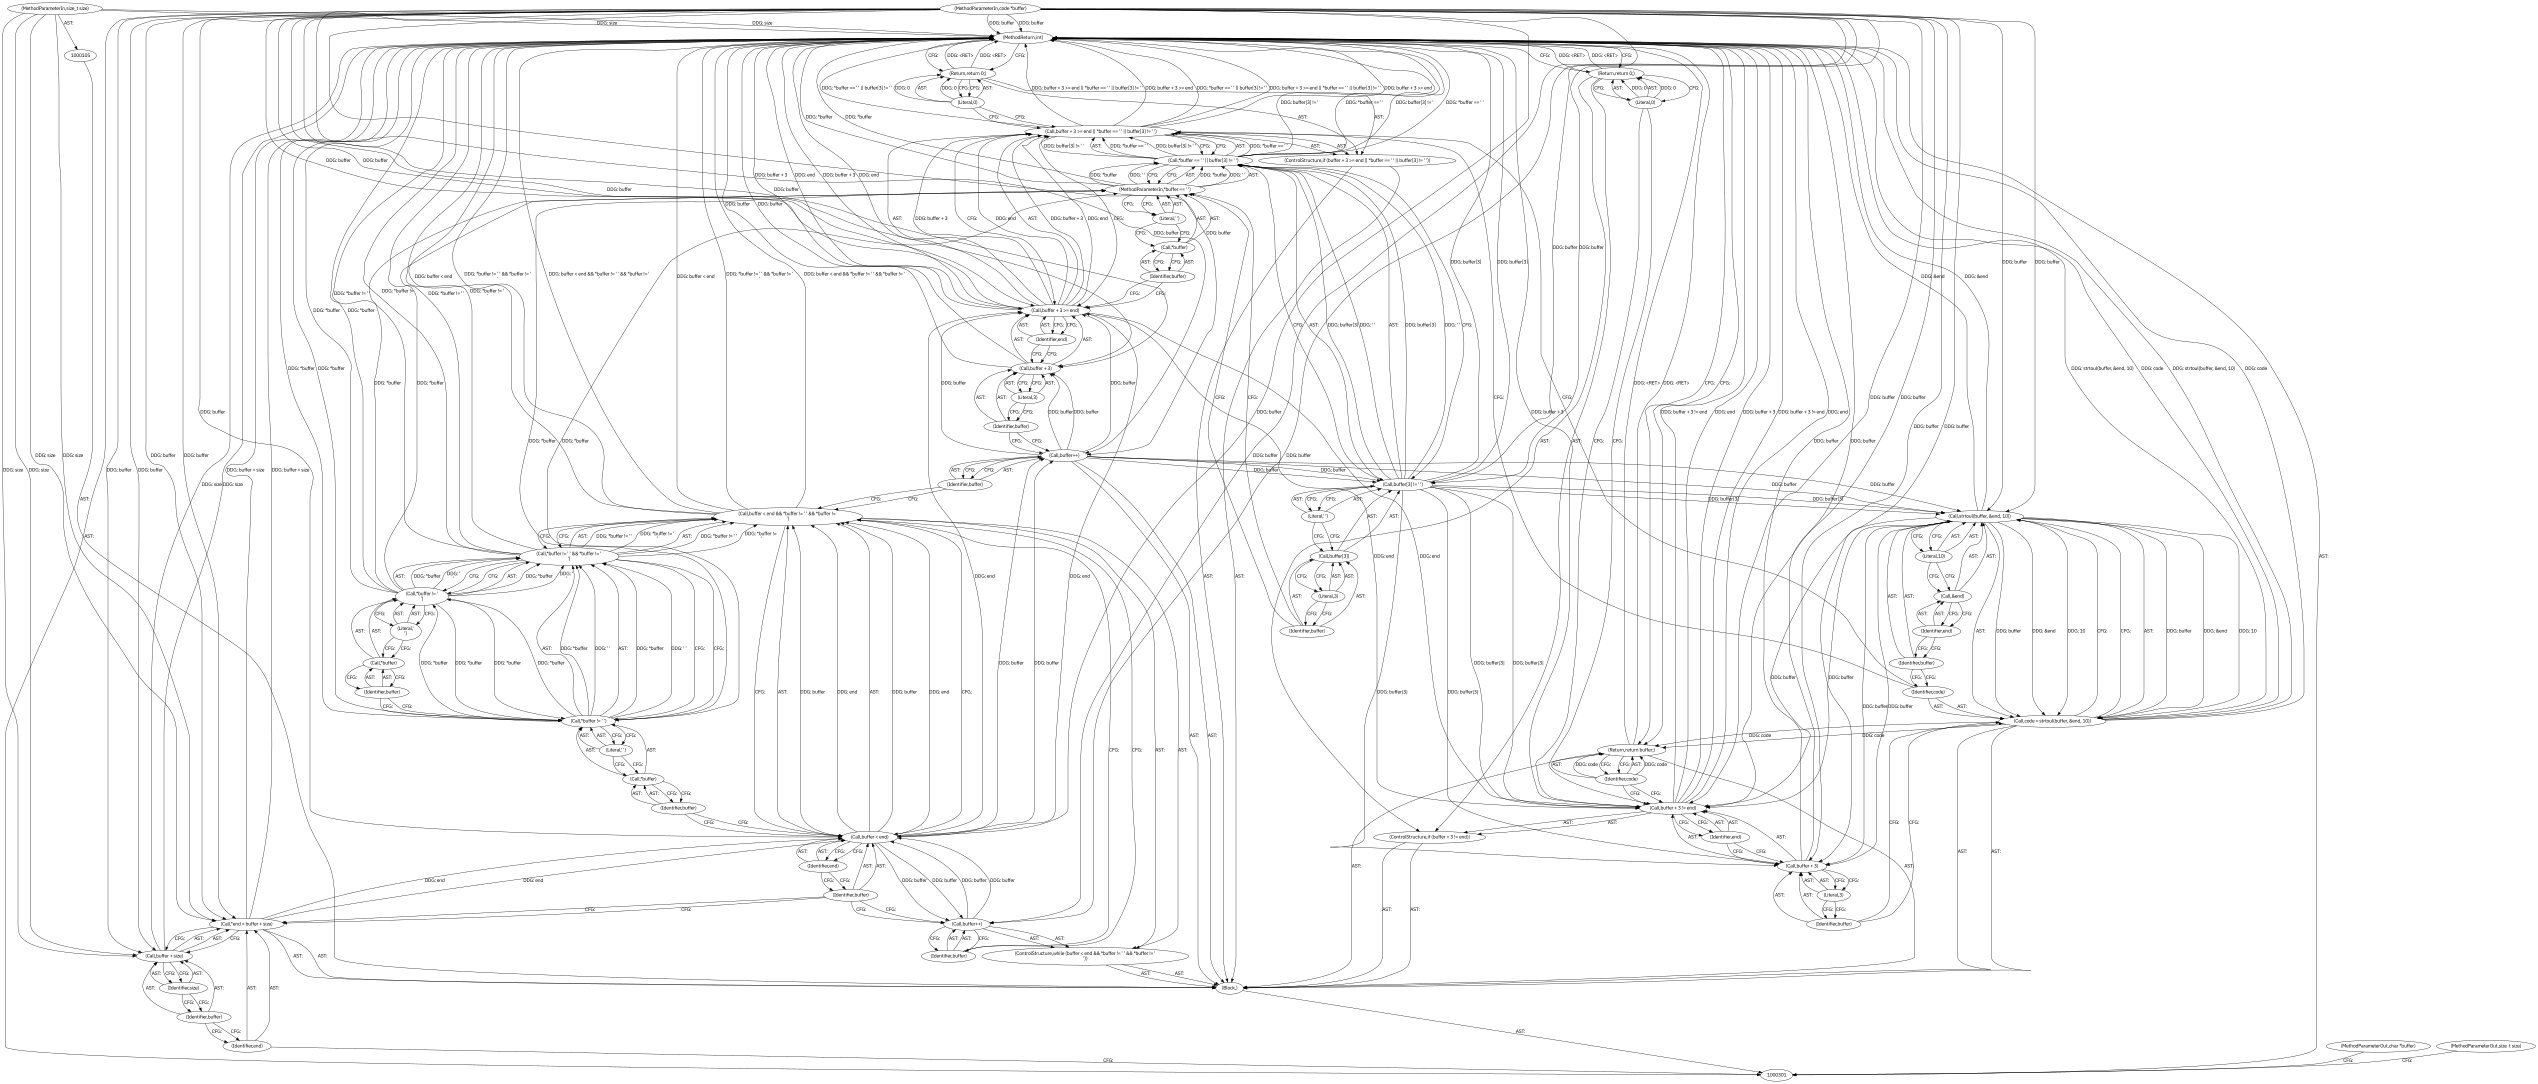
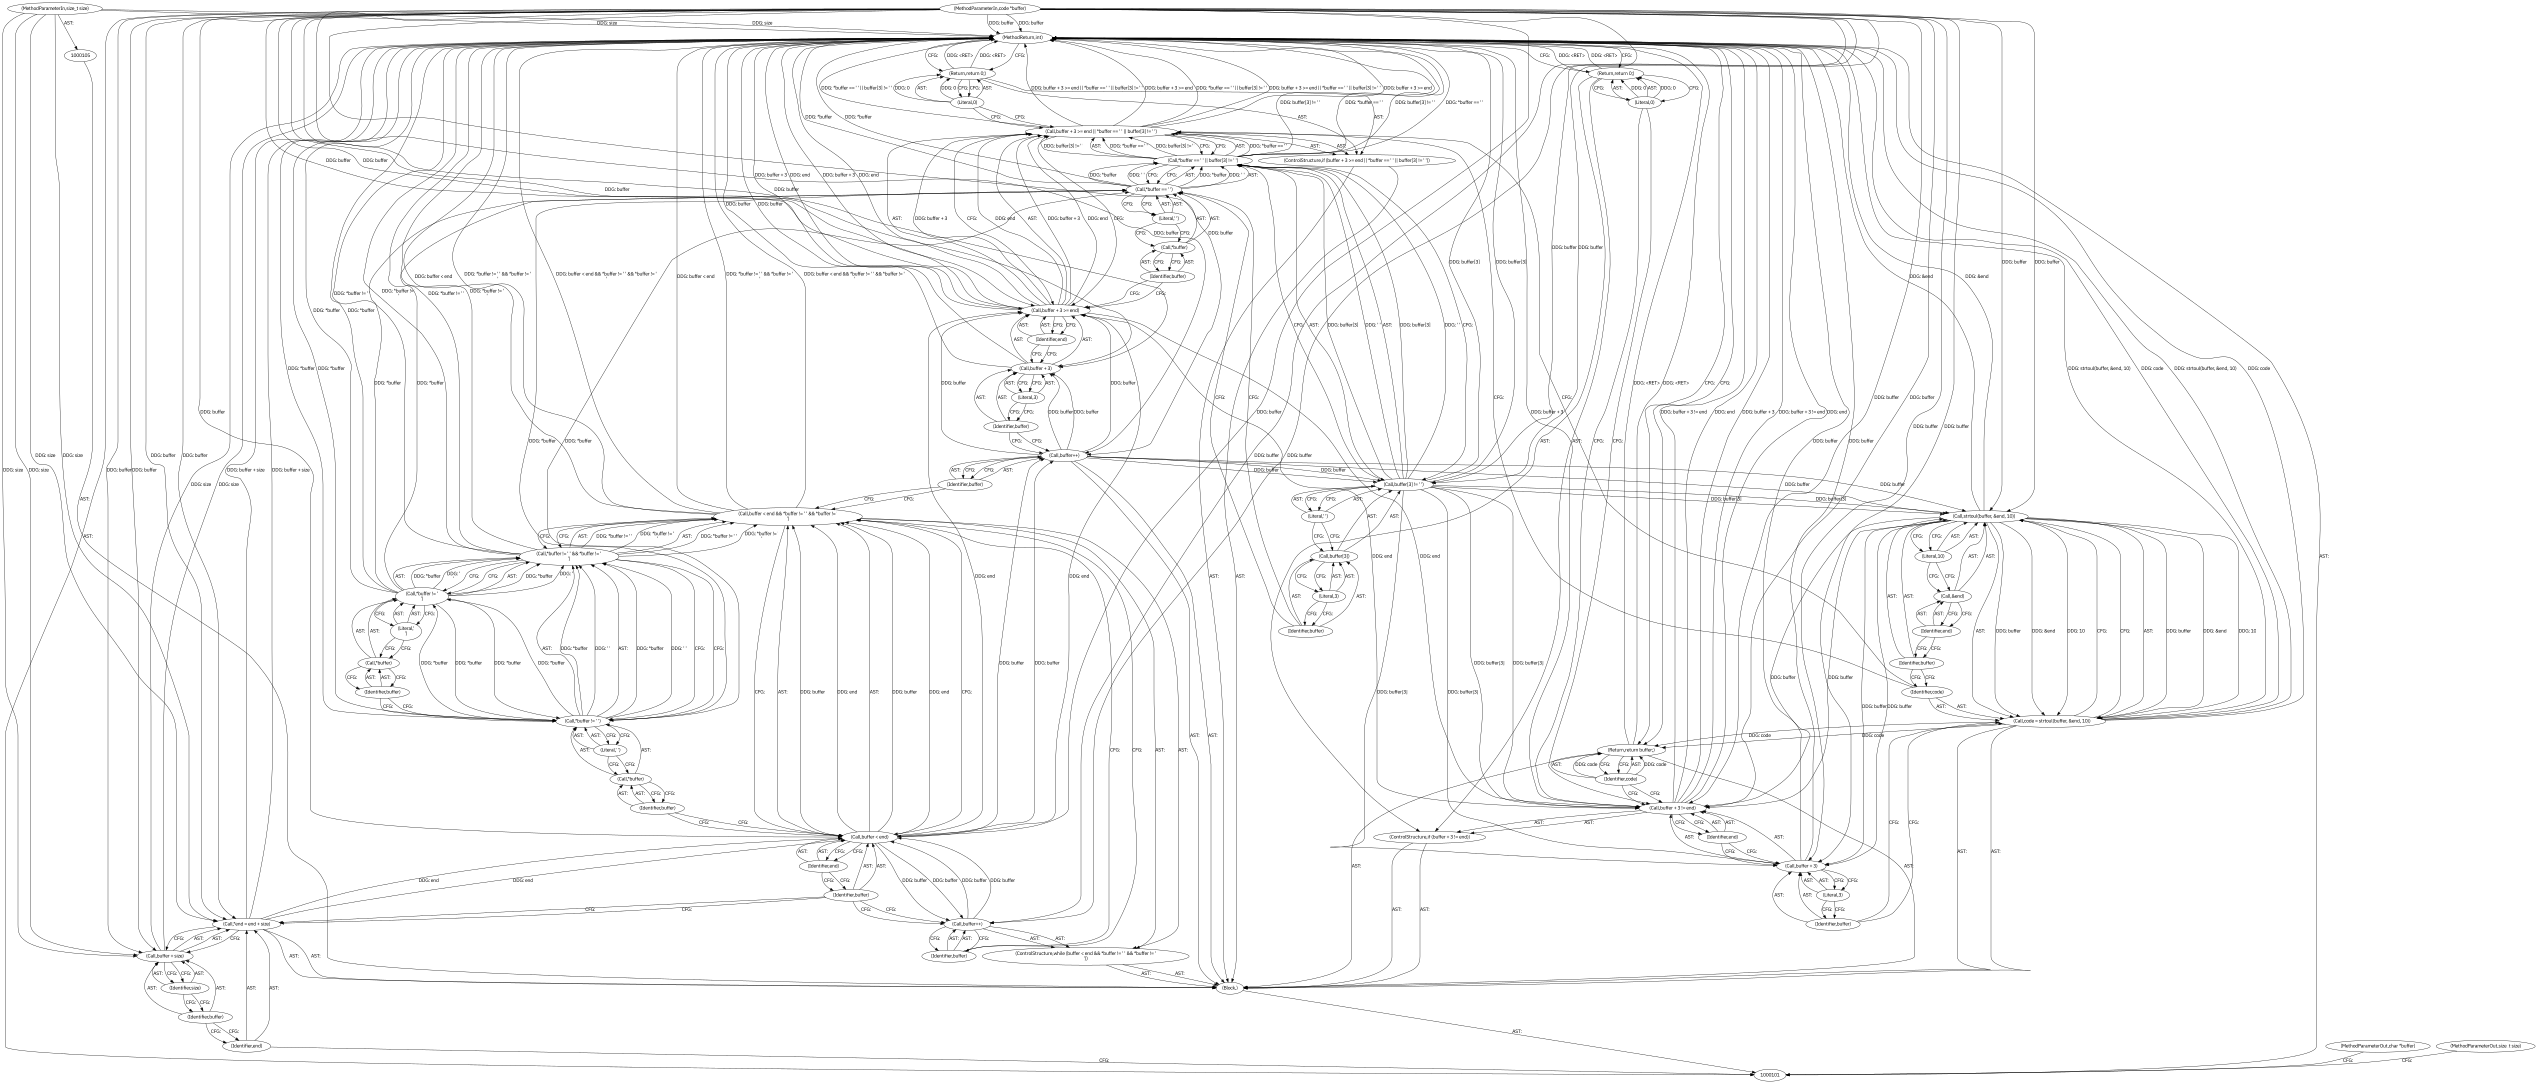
(1155, 190) -> (1154, 190)
(247, 924) -> (247, 924)
(1777, 1075) -> (1770, 1075)
